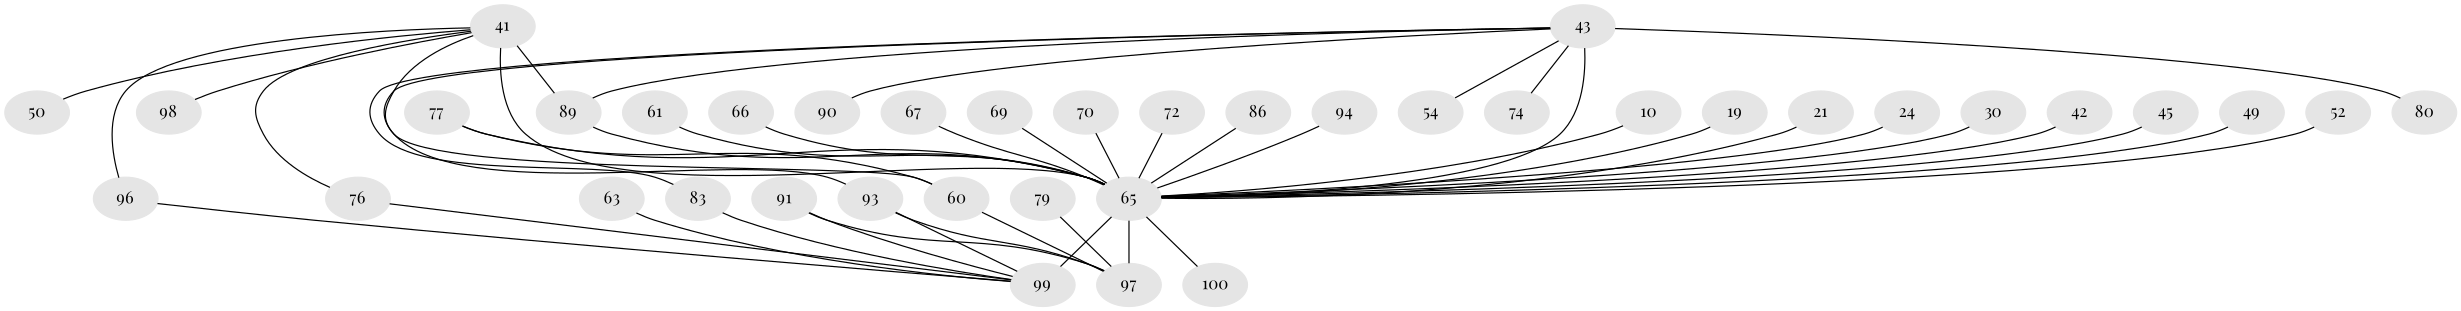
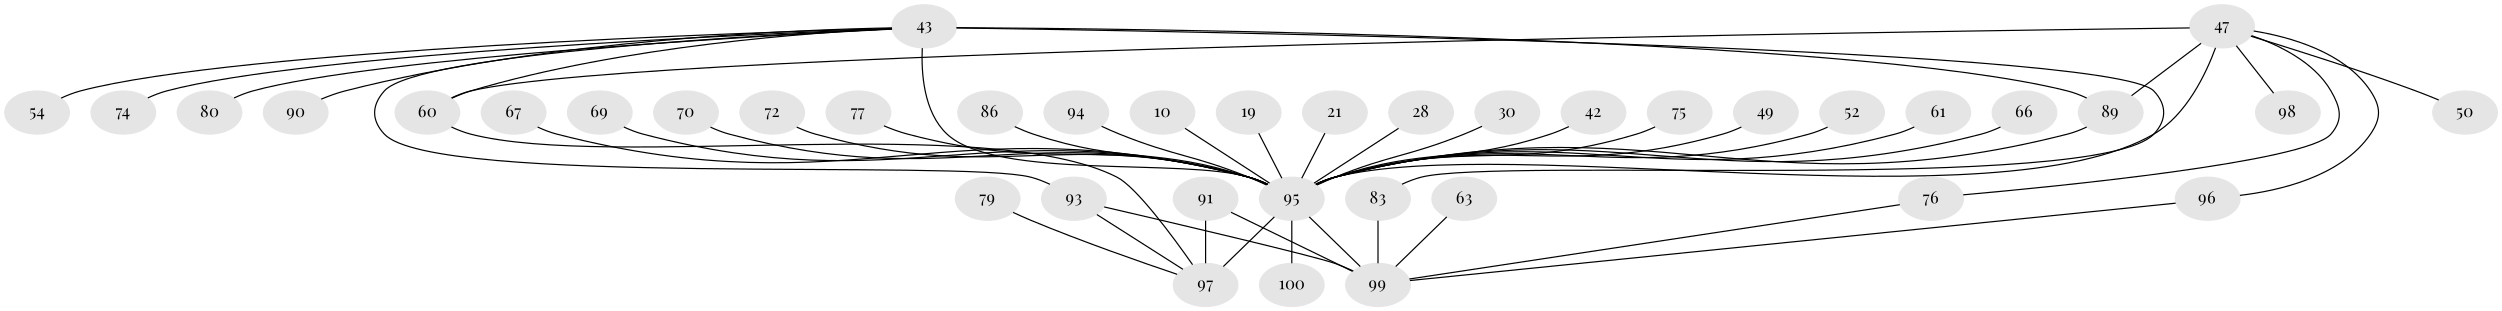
(503, 26) -> (2222, 26)
(1907, 113) -> (1421, 113)
(2166, 113) -> (1680, 113)
(697, 154) -> (658, 51)
(1129, 199) -> (1292, 199)
